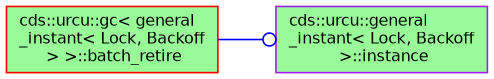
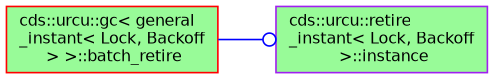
(382, 40) -> (382, 40)
